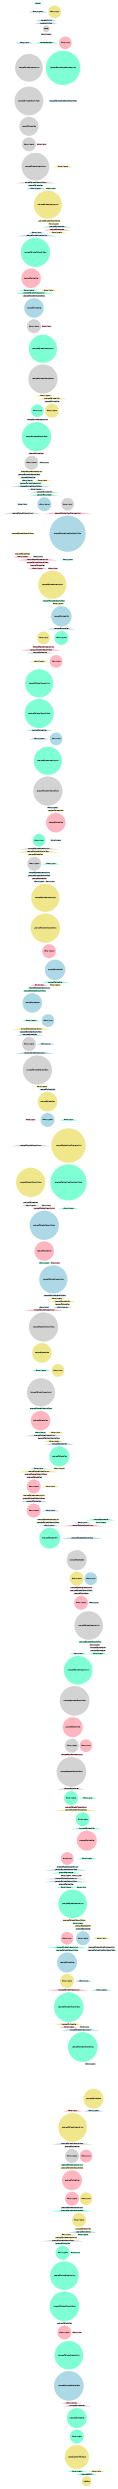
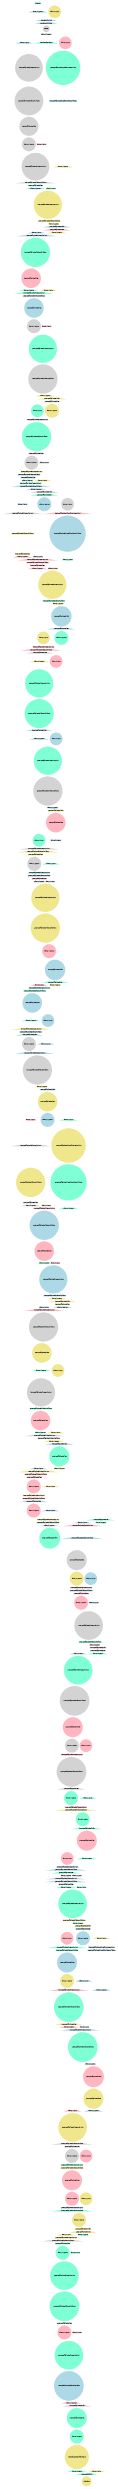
none -> (94, 2077)
(83, 2232) -> (83, 2232)
